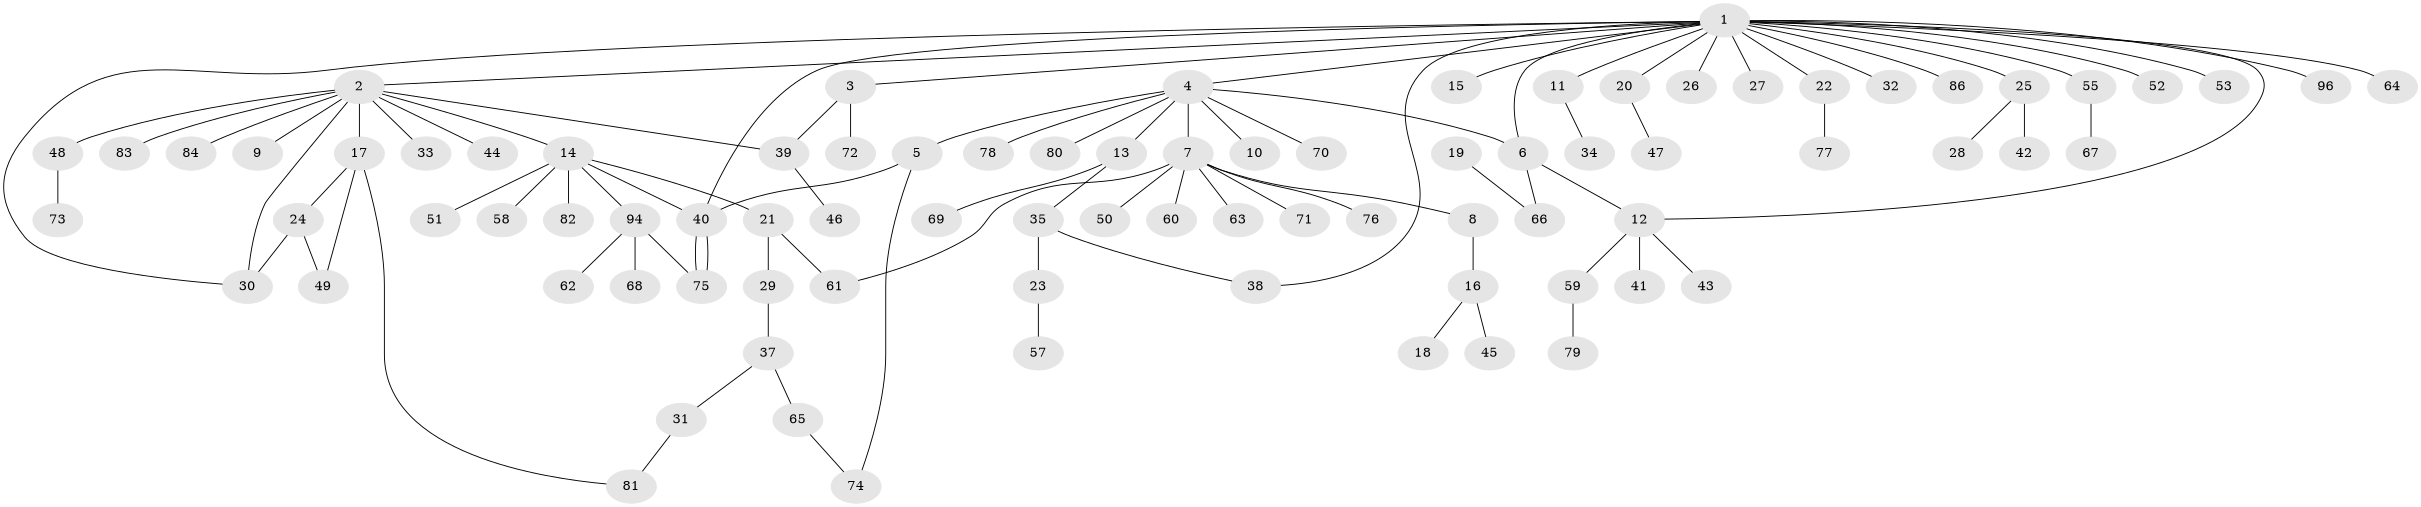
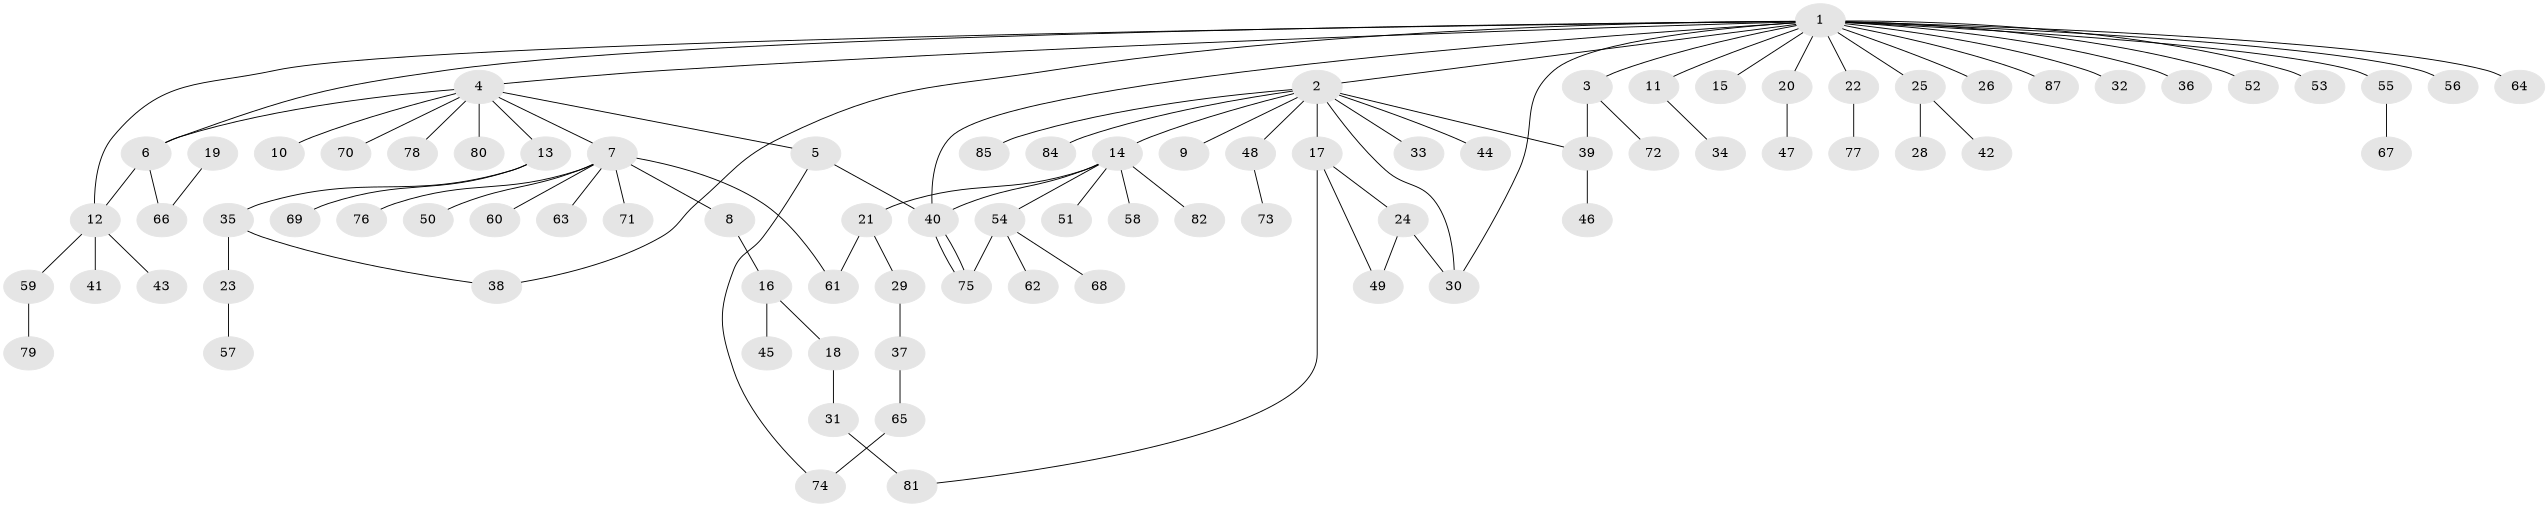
(1758, 87) -> (2054, 87)
(1958, 87) -> (2187, 87)
(2326, 87) -> (2453, 87)
(124, 154) -> (984, 154)
(635, 220) -> (1000, 220)
(725, 387) -> (833, 387)
